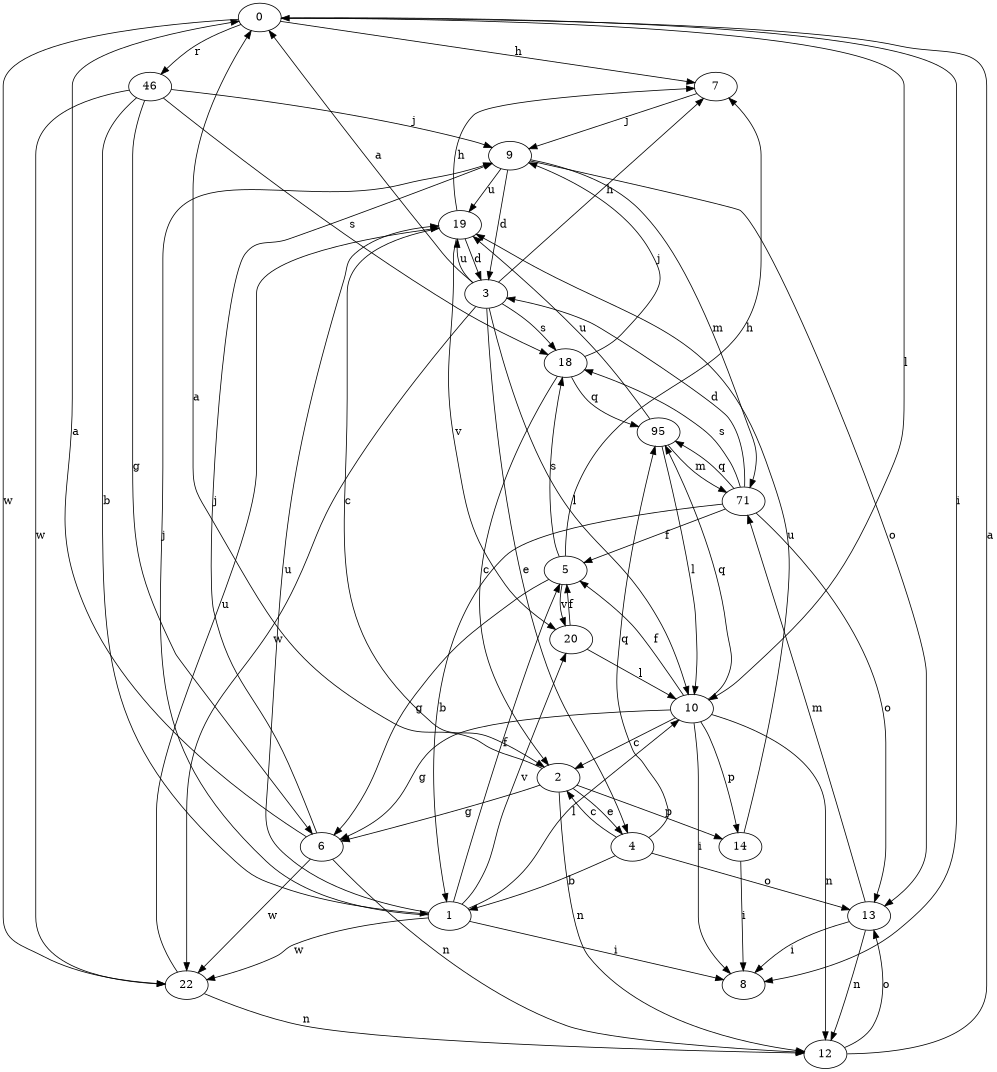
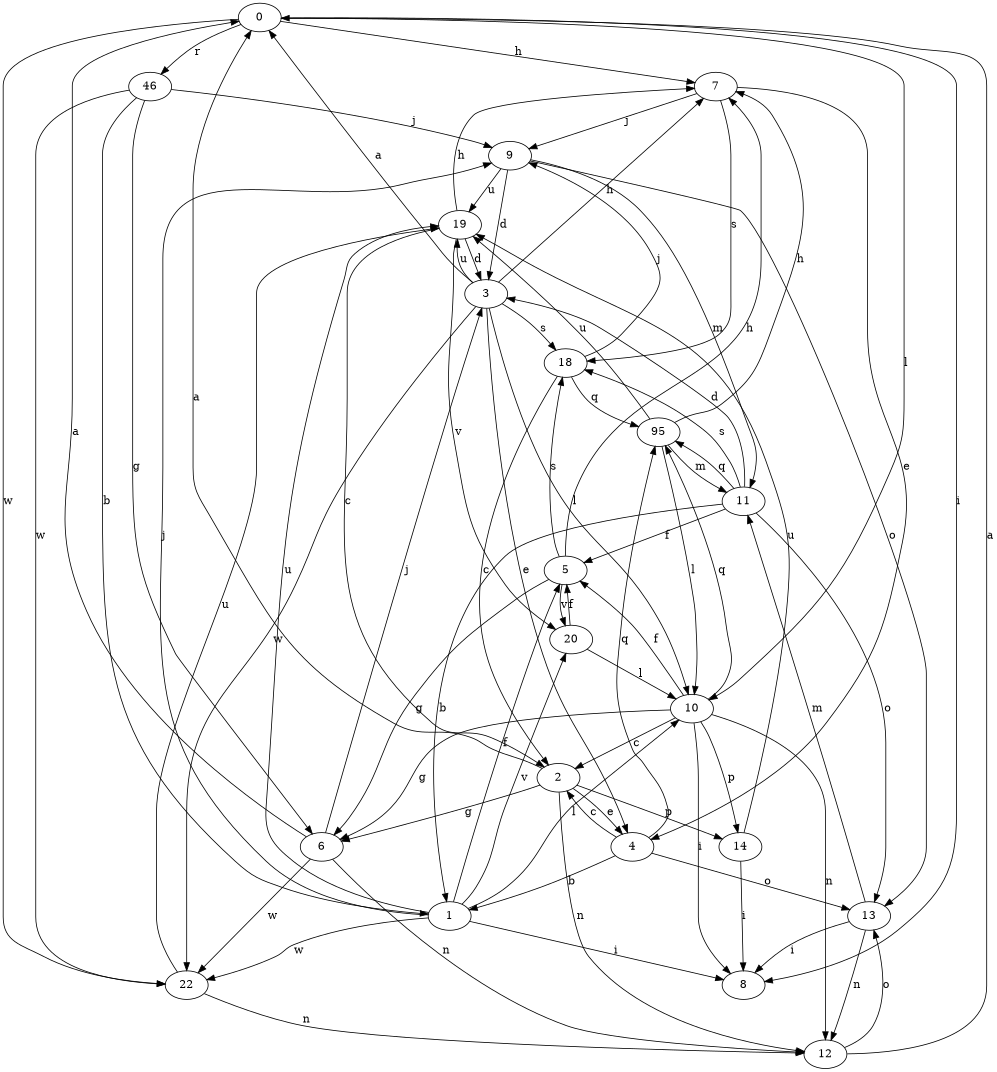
(346, 235) -> (731, 283)
none -> (791, 273)
(217, 426) -> (401, 574)
none -> (902, 468)
(744, 501) -> (744, 501)
